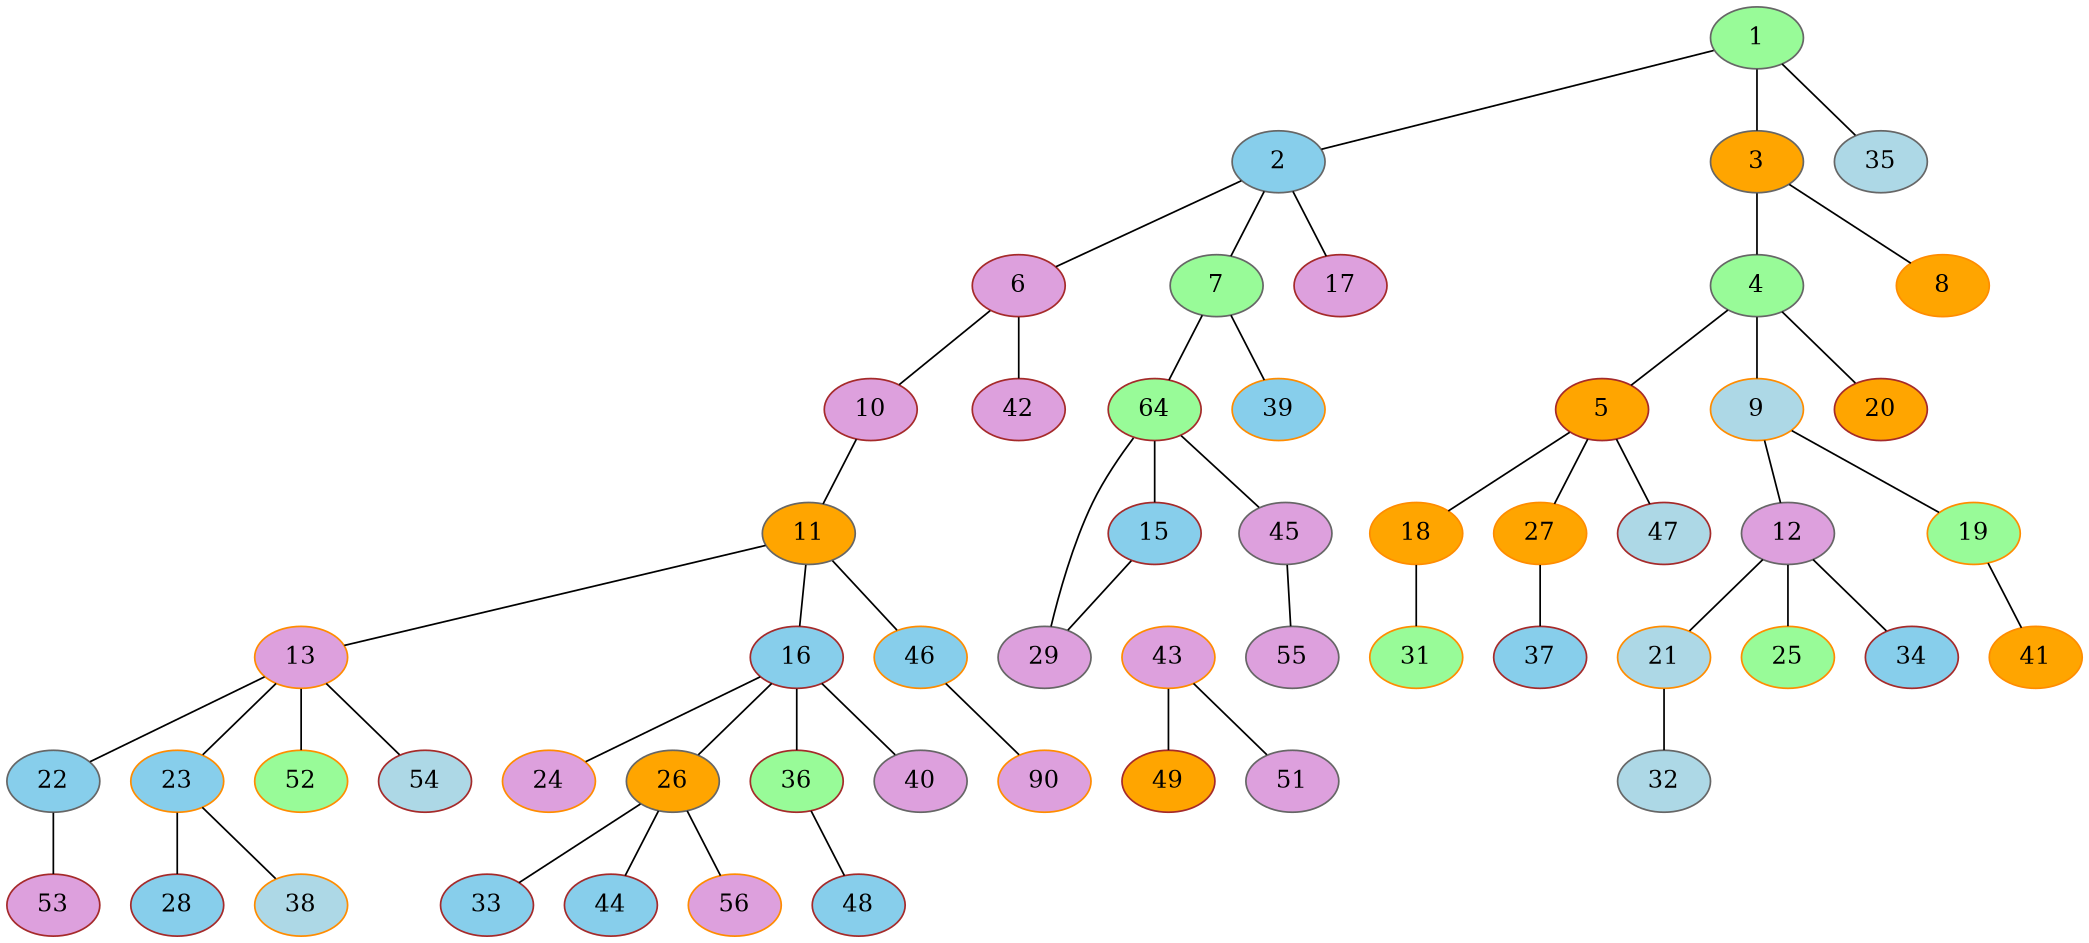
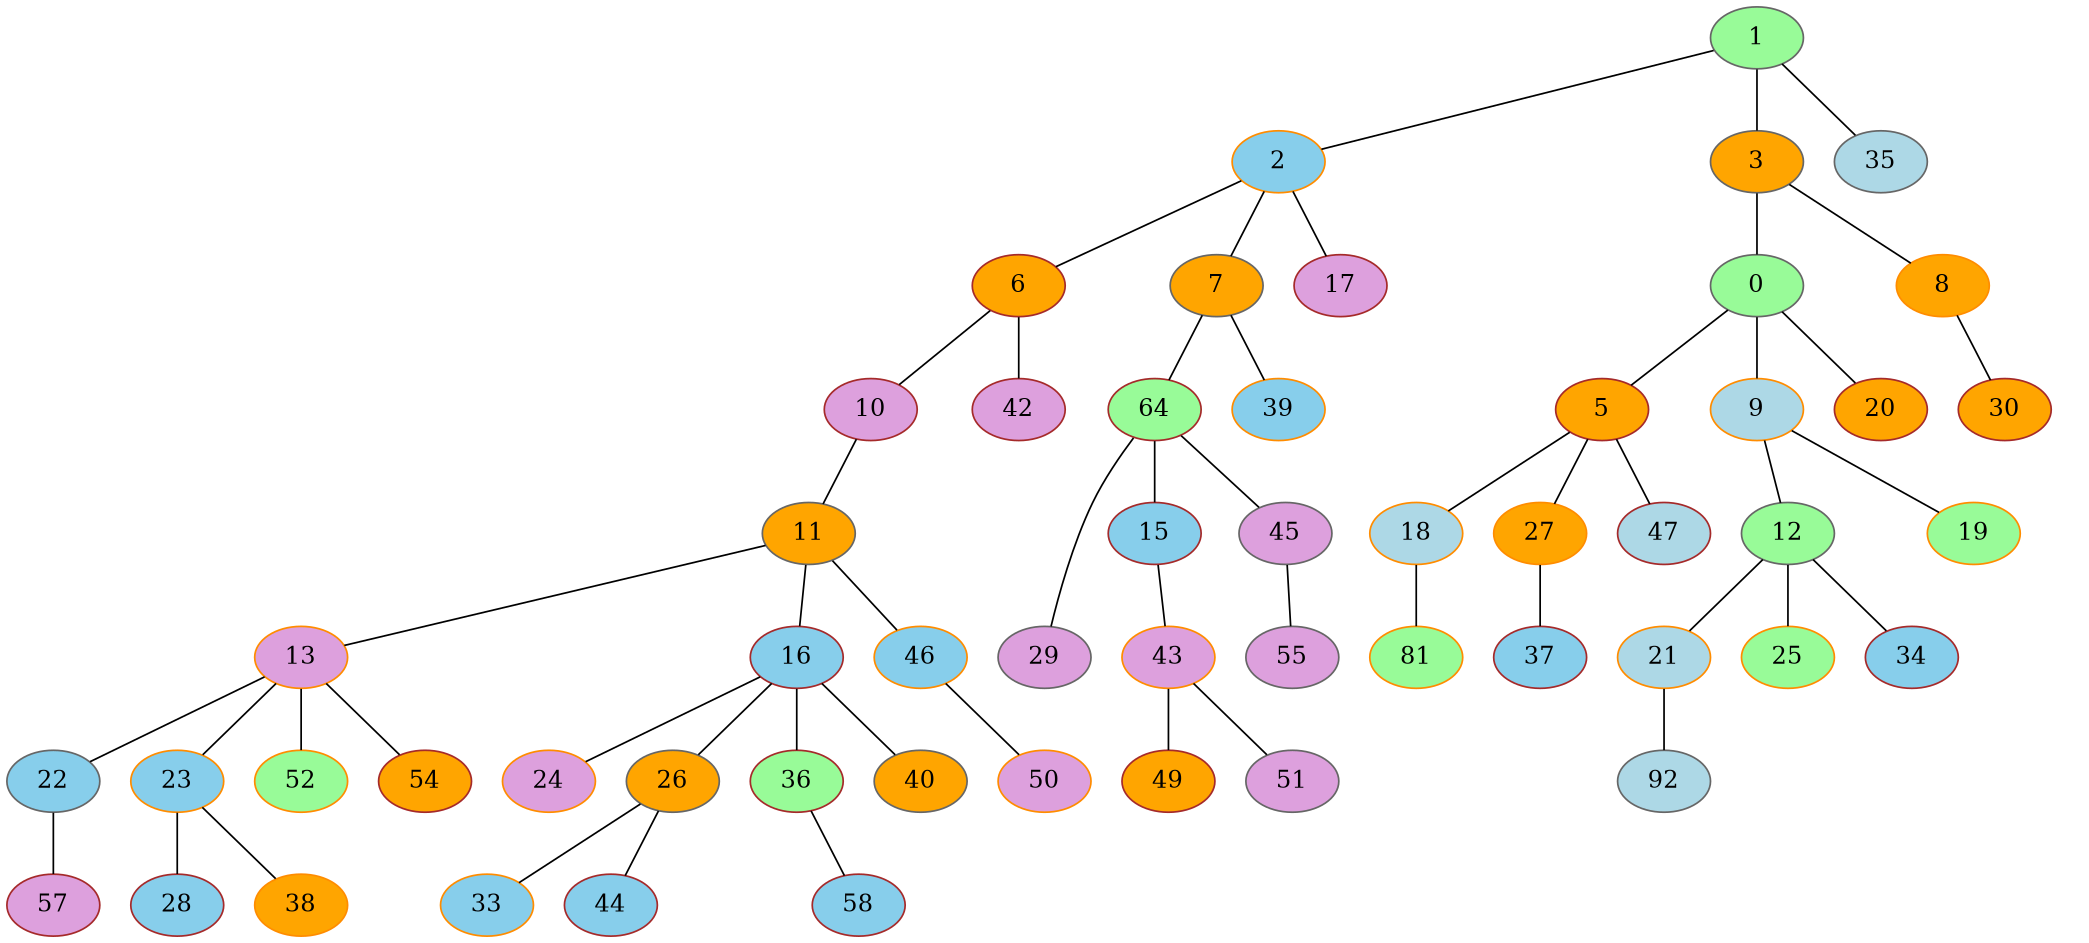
(1279, 162) -> (1279, 162)
(1019, 286) -> (1019, 286)
(1217, 286) -> (1217, 286)
(1757, 286) -> (1757, 286)
none -> (2005, 410)
(1416, 533) -> (1416, 533)
(1788, 533) -> (1788, 533)
(1100, 595) -> (1162, 596)
(1416, 657) -> (1416, 657)
(2036, 657) -> none
(425, 781) -> (425, 781)
(921, 781) -> (921, 781)
(1045, 781) -> (1045, 781)
(1664, 781) -> (1664, 781)
(53, 905) -> (53, 905)
(301, 905) -> (301, 905)
(487, 905) -> (487, 905)
(735, 905) -> none
(859, 905) -> (859, 905)
